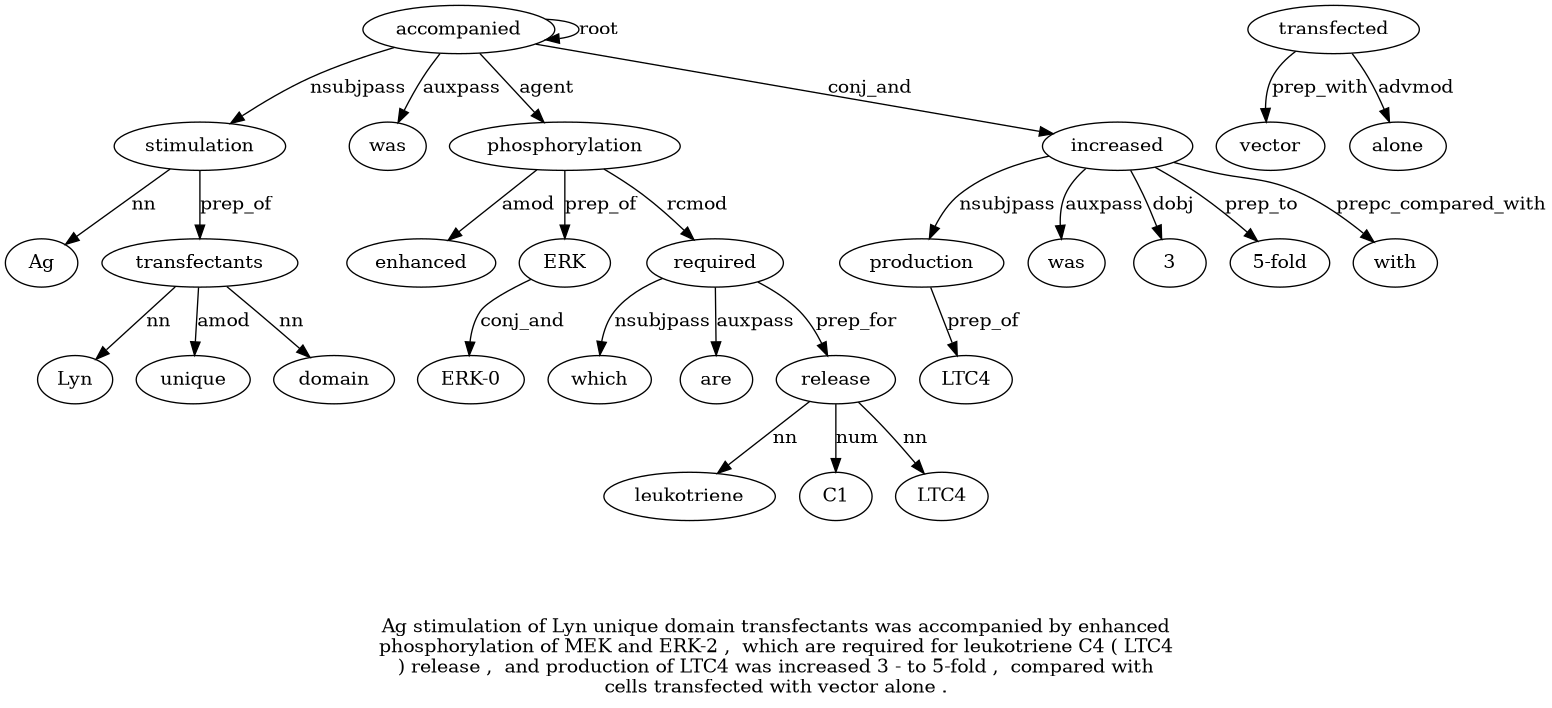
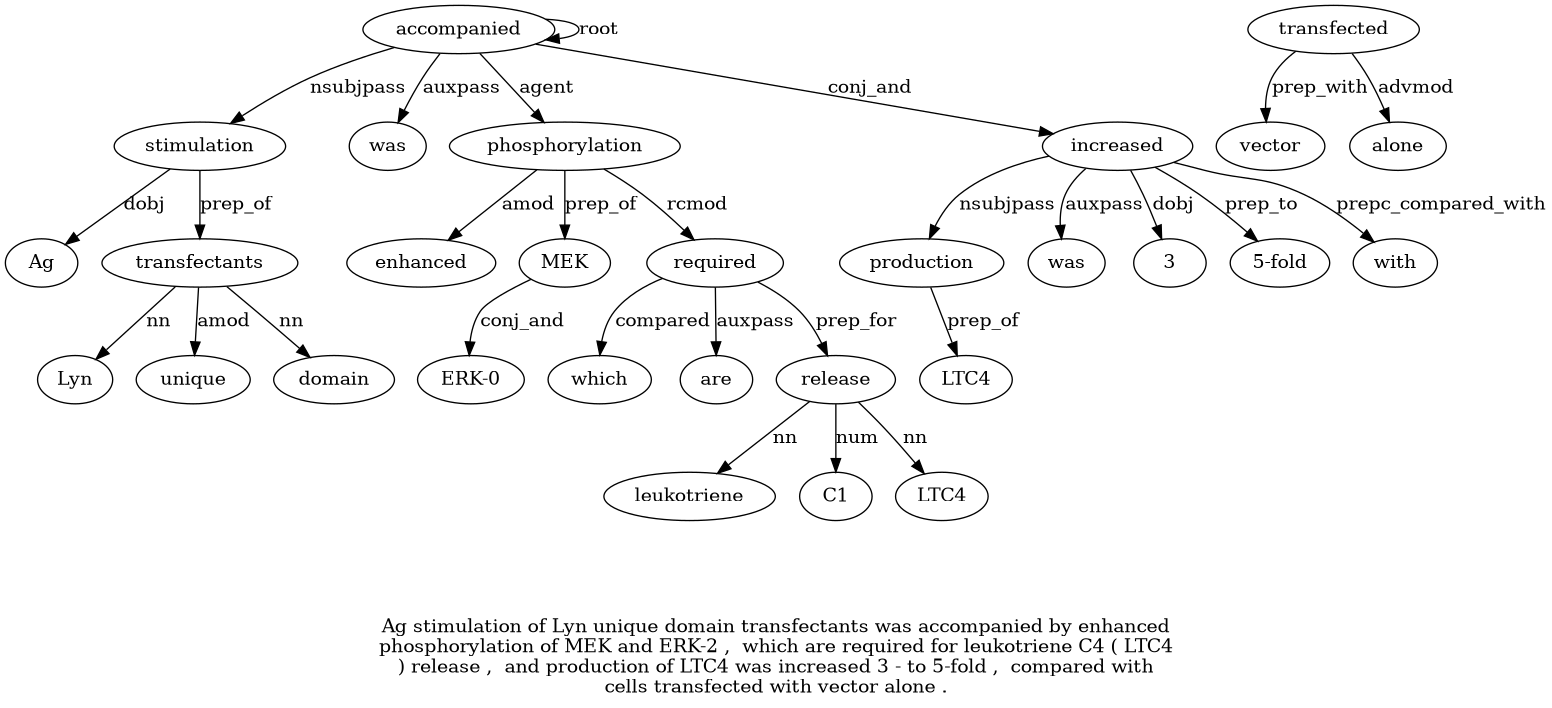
(144, 205) -> (144, 205)
(565, 263) -> (565, 263)
(663, 321) -> (663, 321)
